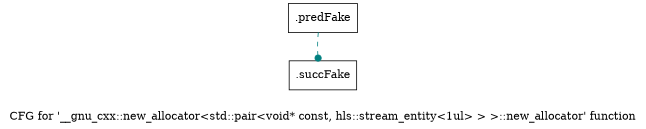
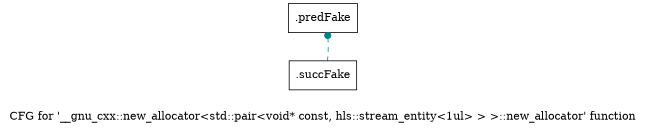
(318, 44) -> (328, 50)
